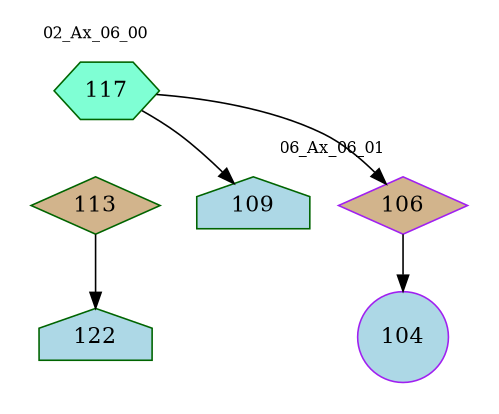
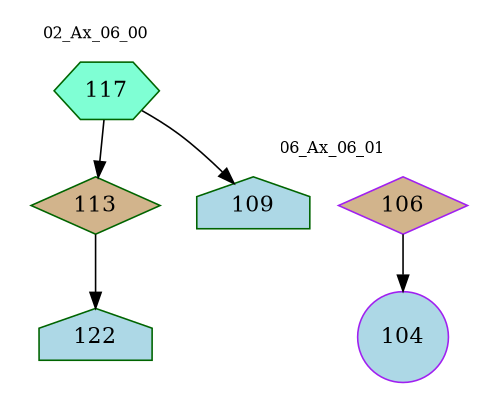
(273, 115) -> (102, 141)
